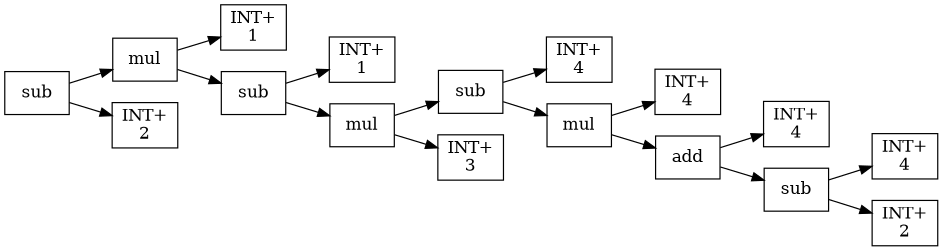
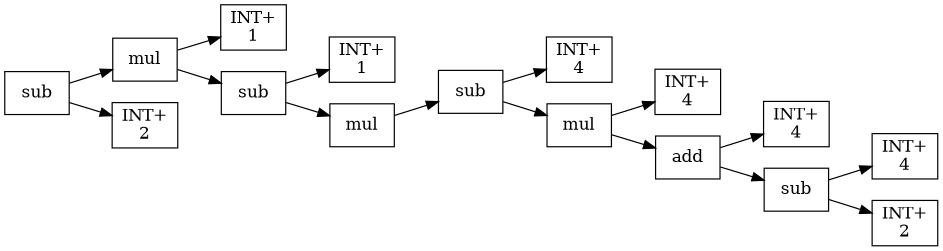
(471, 157) -> none
